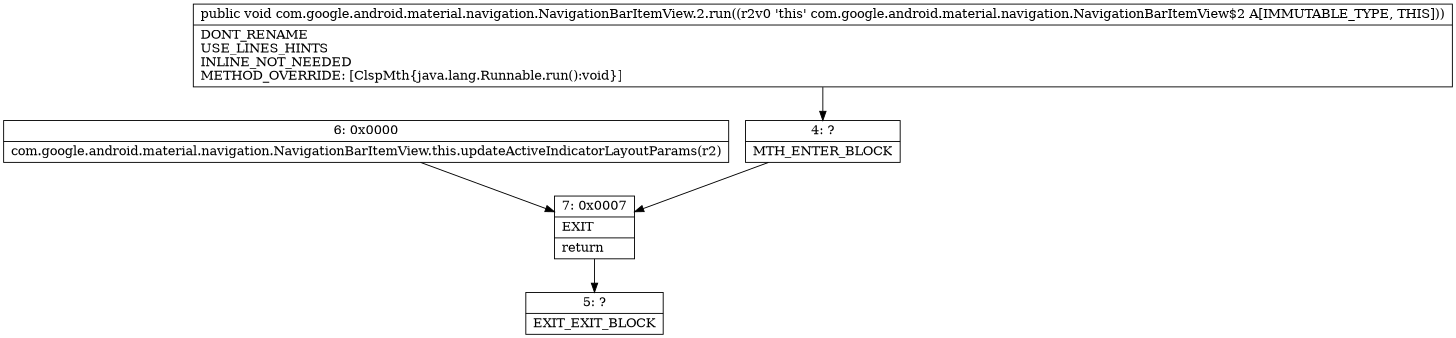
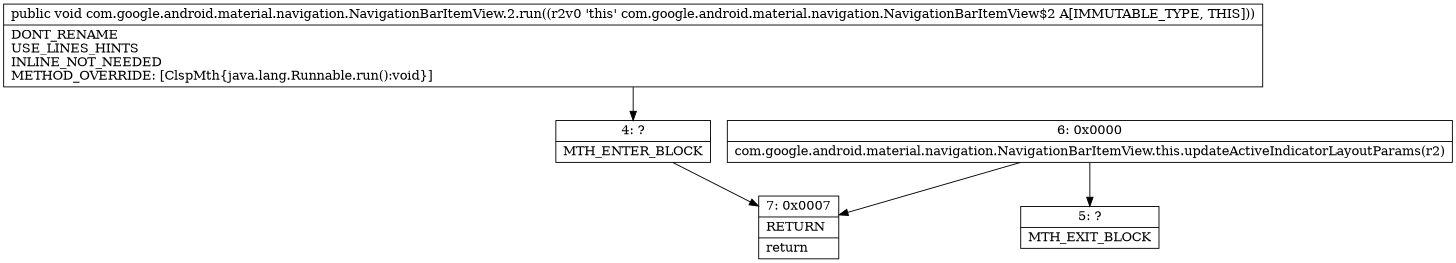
(578, 227) -> (796, 227)
(595, 271) -> (1090, 180)
(595, 323) -> (1090, 237)
